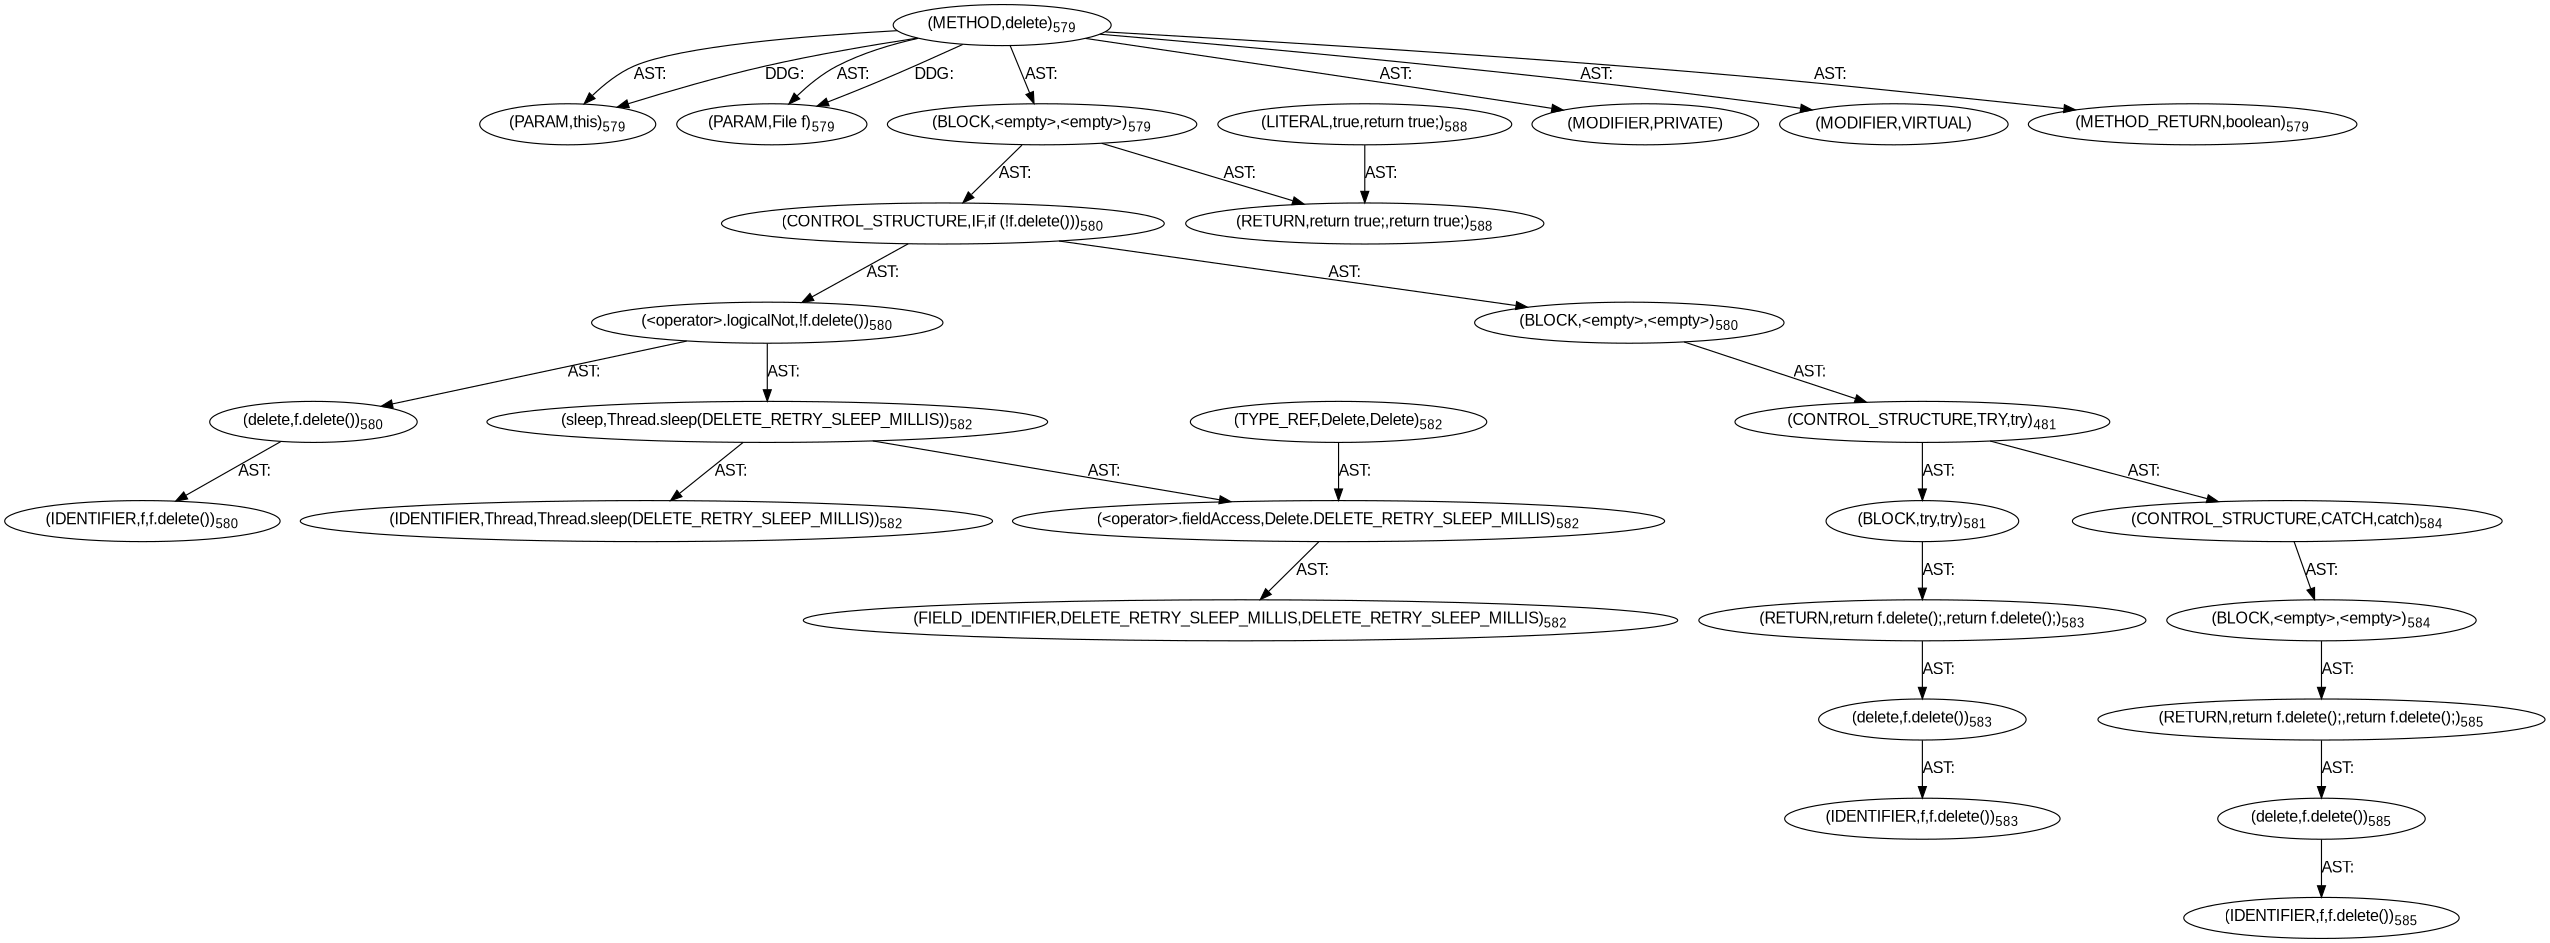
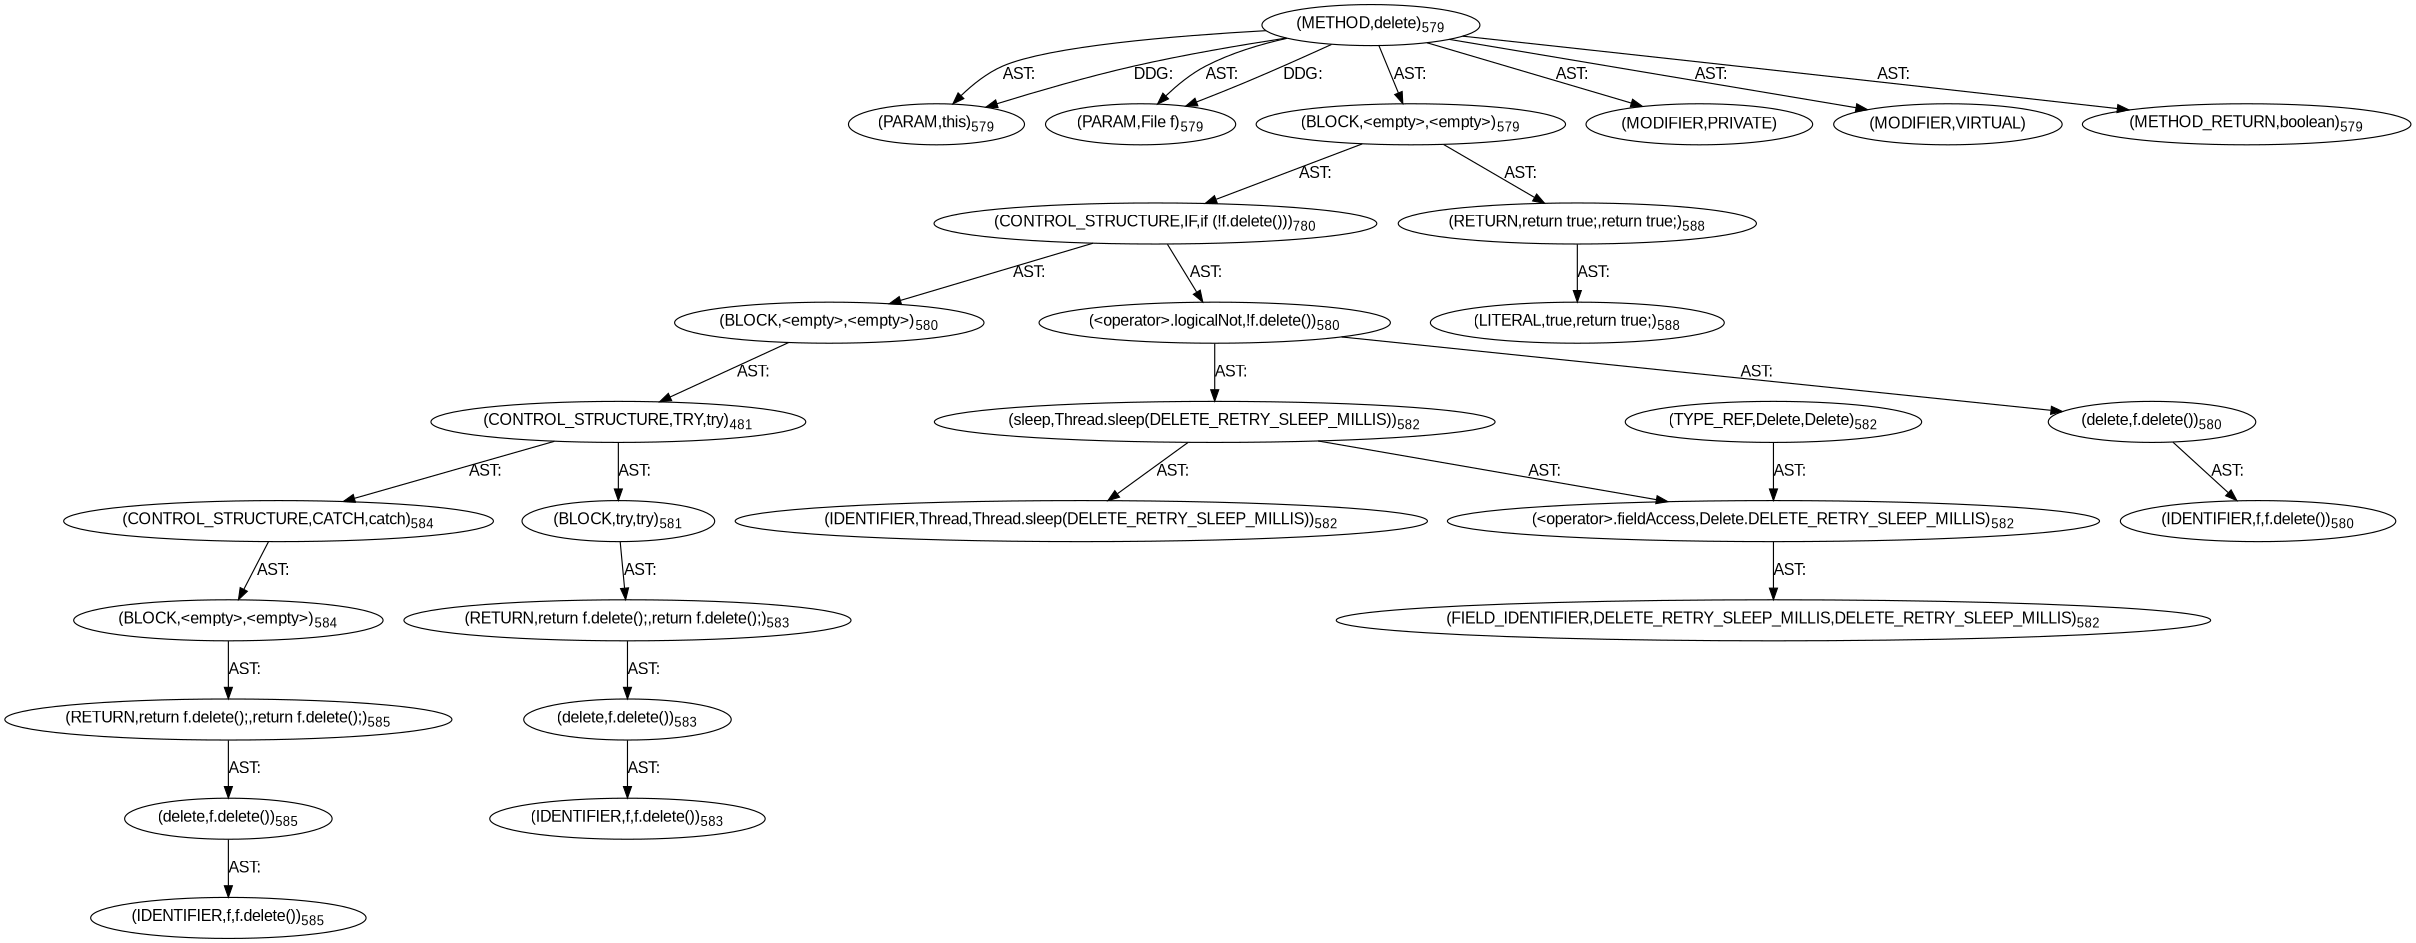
(1365, 168) -> (1577, 267)
(1092, 222) -> (1305, 222)
